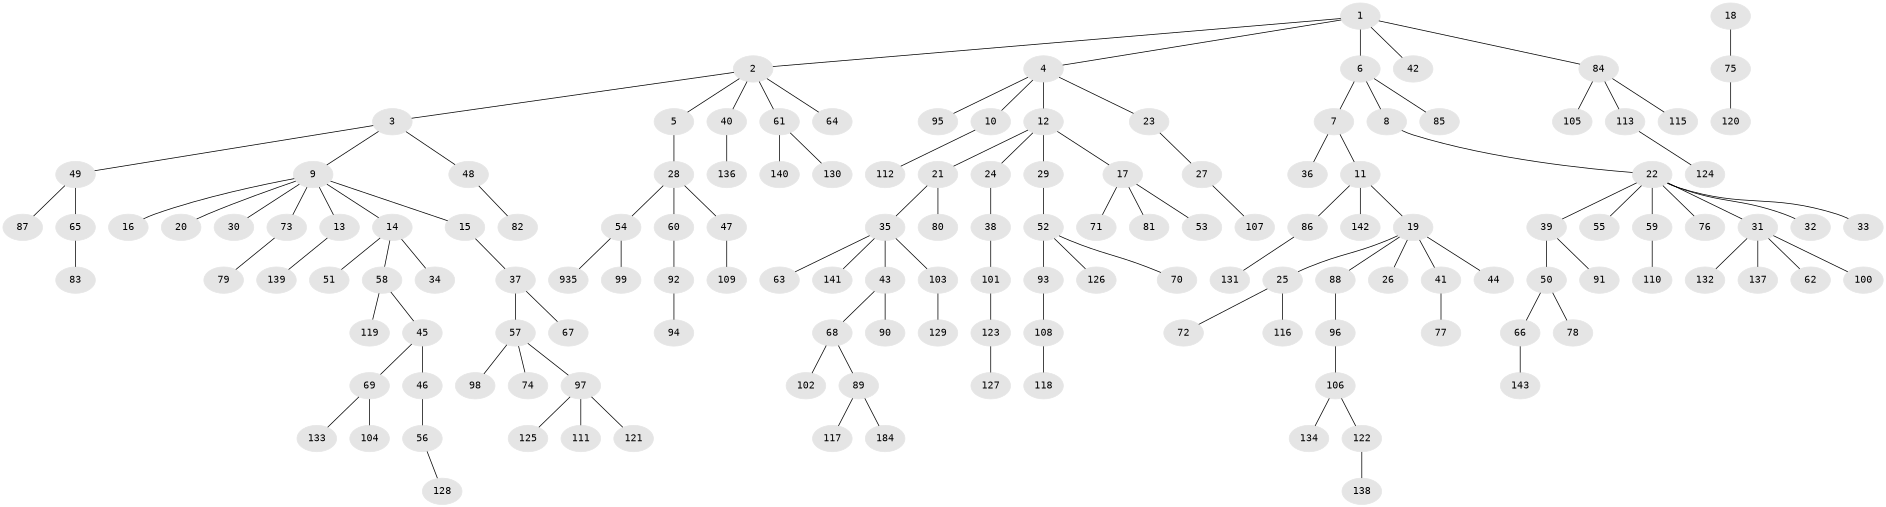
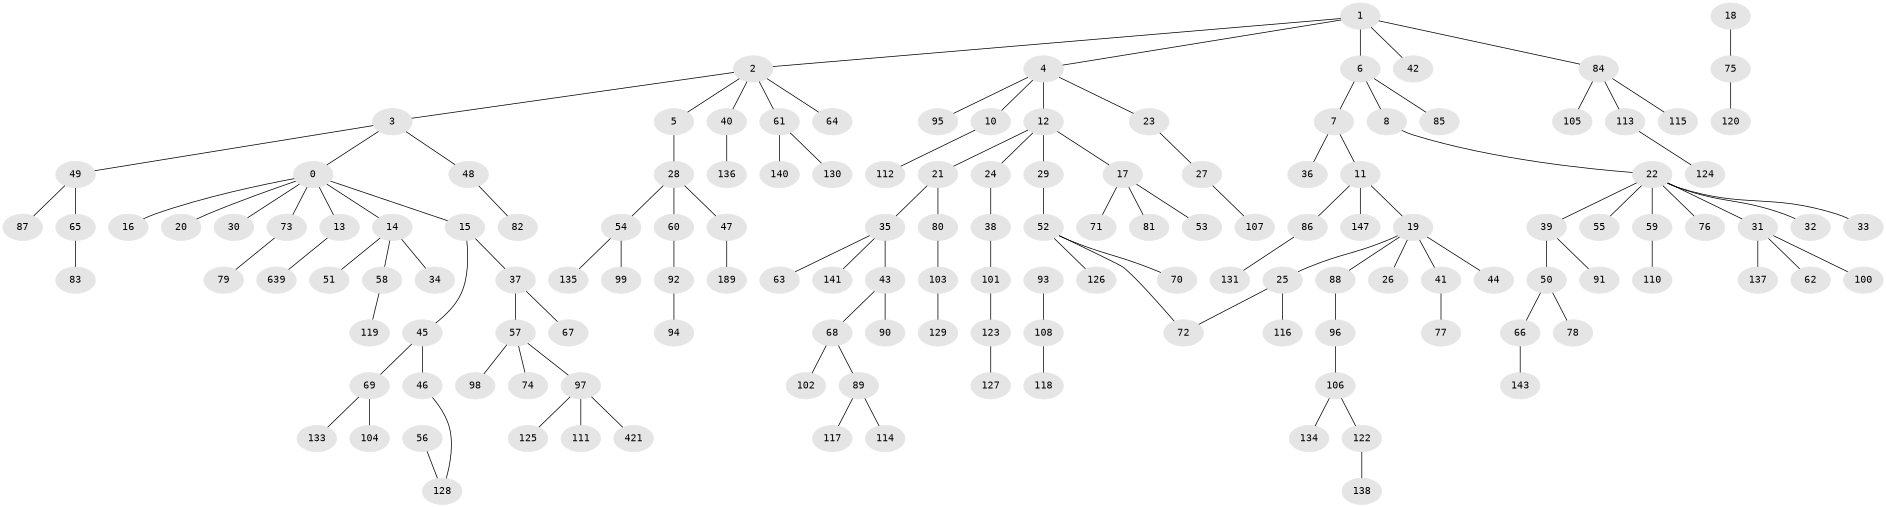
(313, 175) -> (313, 175)
(1360, 227) -> (1360, 227)
(911, 254) -> (938, 254)
(1044, 254) -> (1124, 268)
(276, 280) -> (276, 280)
(568, 280) -> (568, 280)
(727, 280) -> (727, 280)
(1705, 280) -> none
(402, 307) -> (464, 287)
(422, 412) -> (451, 436)
(634, 439) -> (634, 439)
(885, 439) -> (885, 439)
